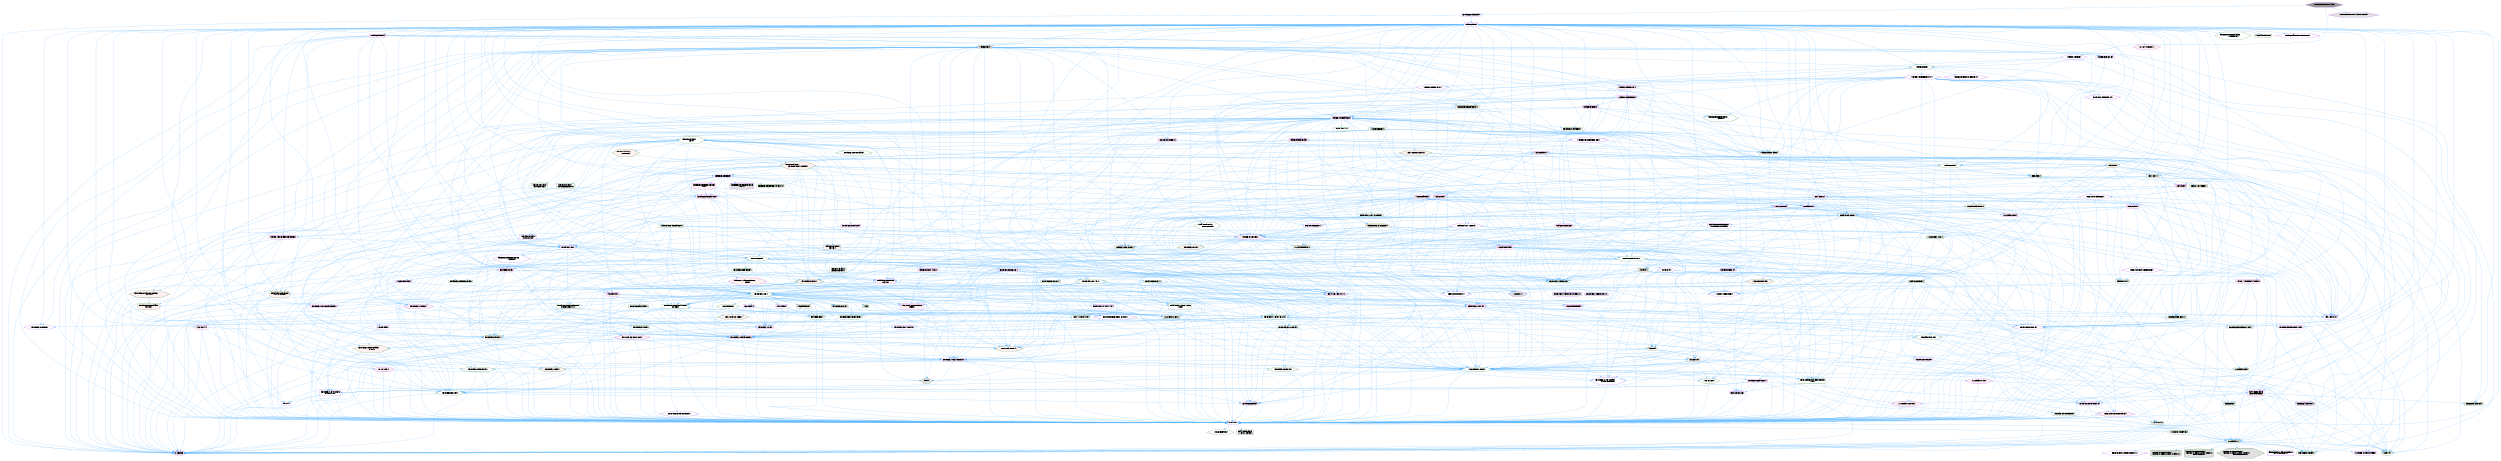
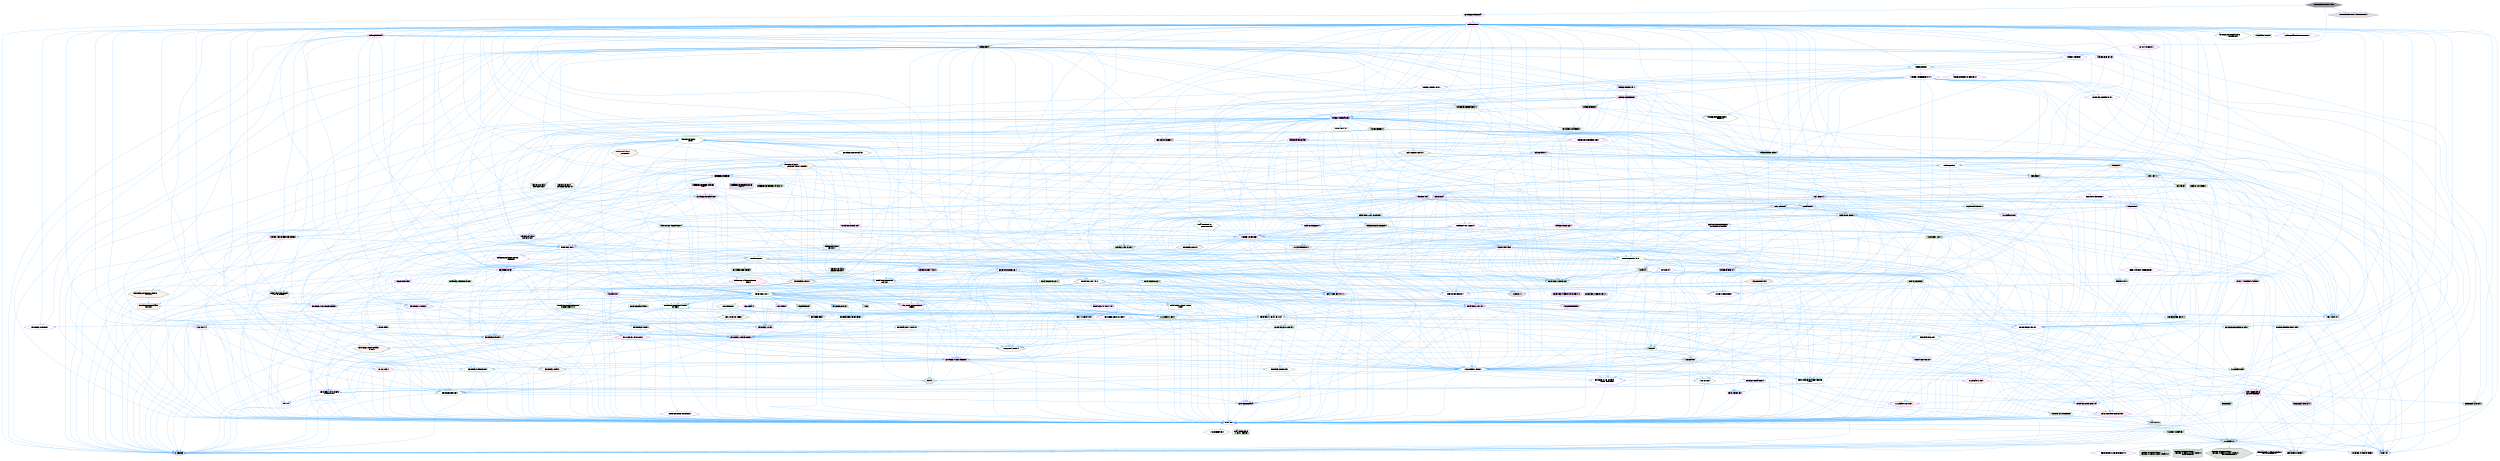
(2181, 186) -> (2180, 186)
(1422, 197) -> (1422, 197)
(1115, 317) -> (1115, 317)
(904, 327) -> (907, 327)
